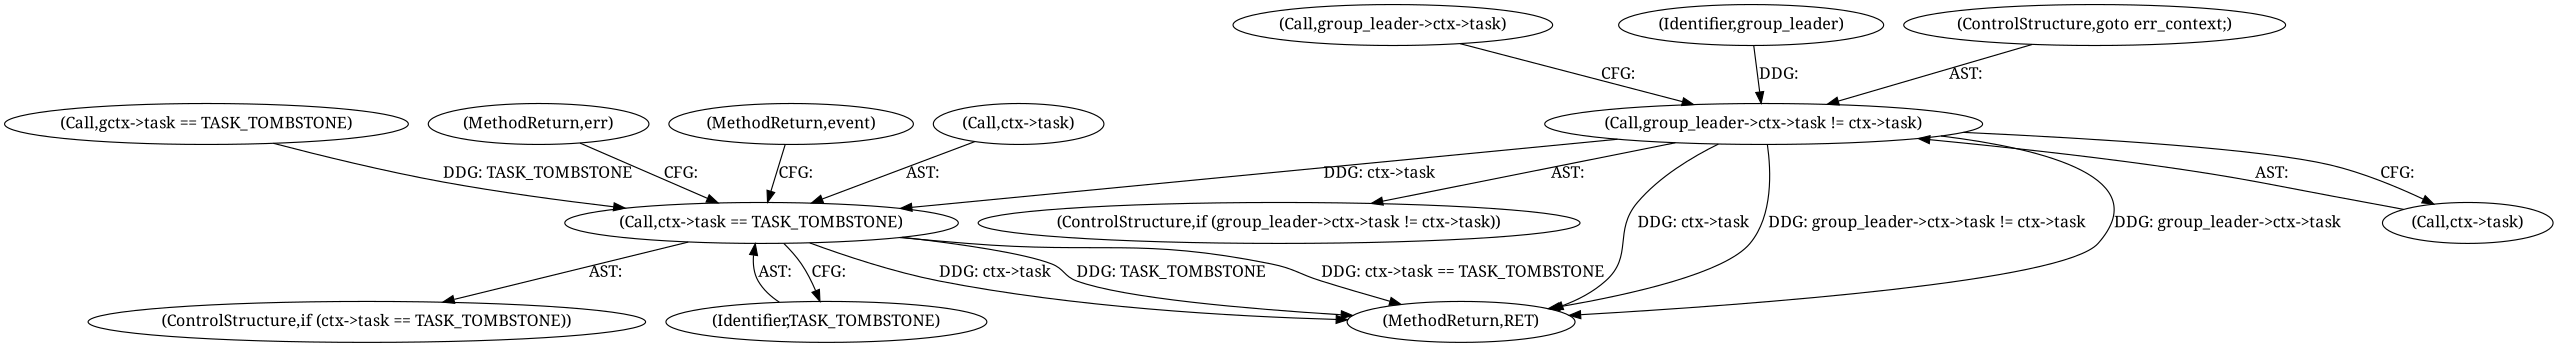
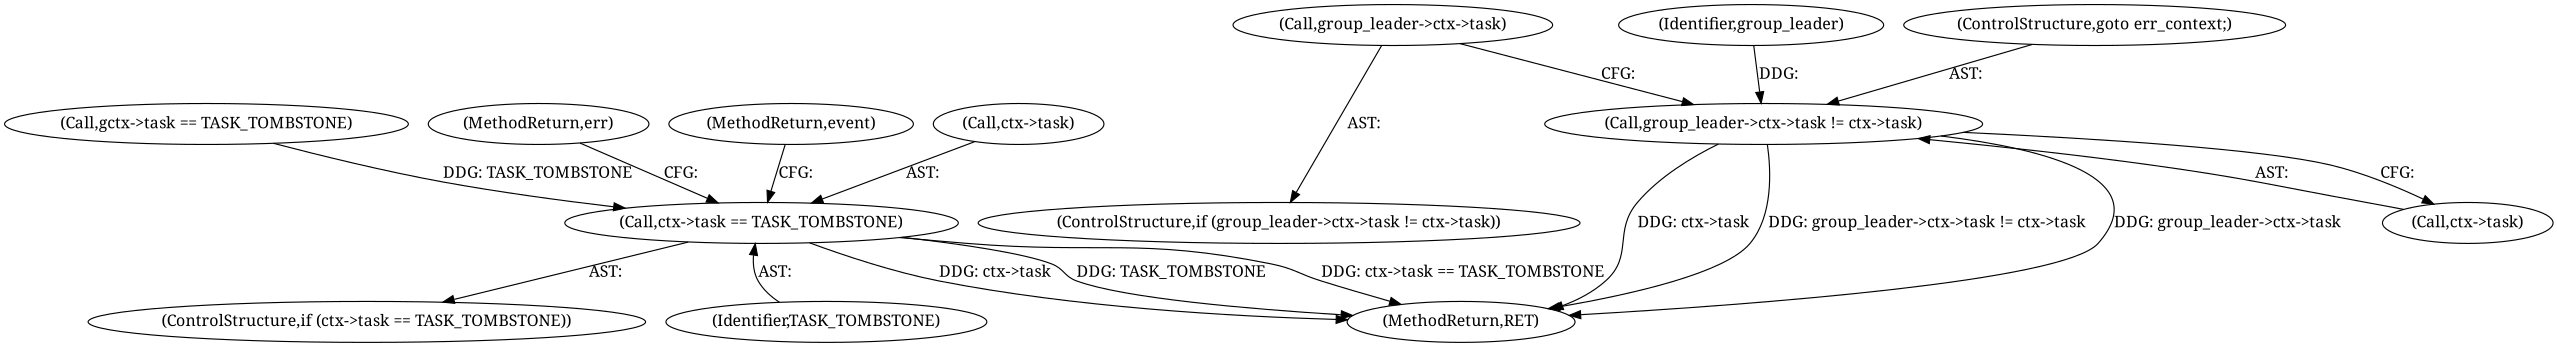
(1529, 172) -> (1339, 119)
(1265, 173) -> none
(802, 265) -> none
